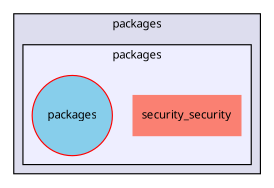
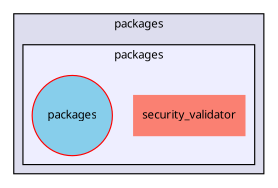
(187, 116) -> (189, 116)
